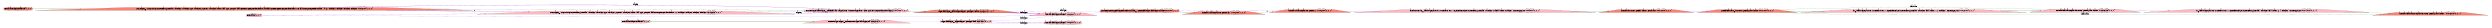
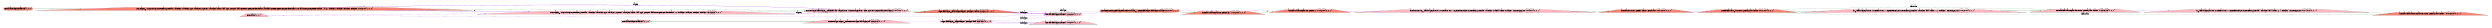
(1063, 14) -> (1063, 14)
(254, 15) -> (254, 15)
(1063, 23) -> (1063, 23)
